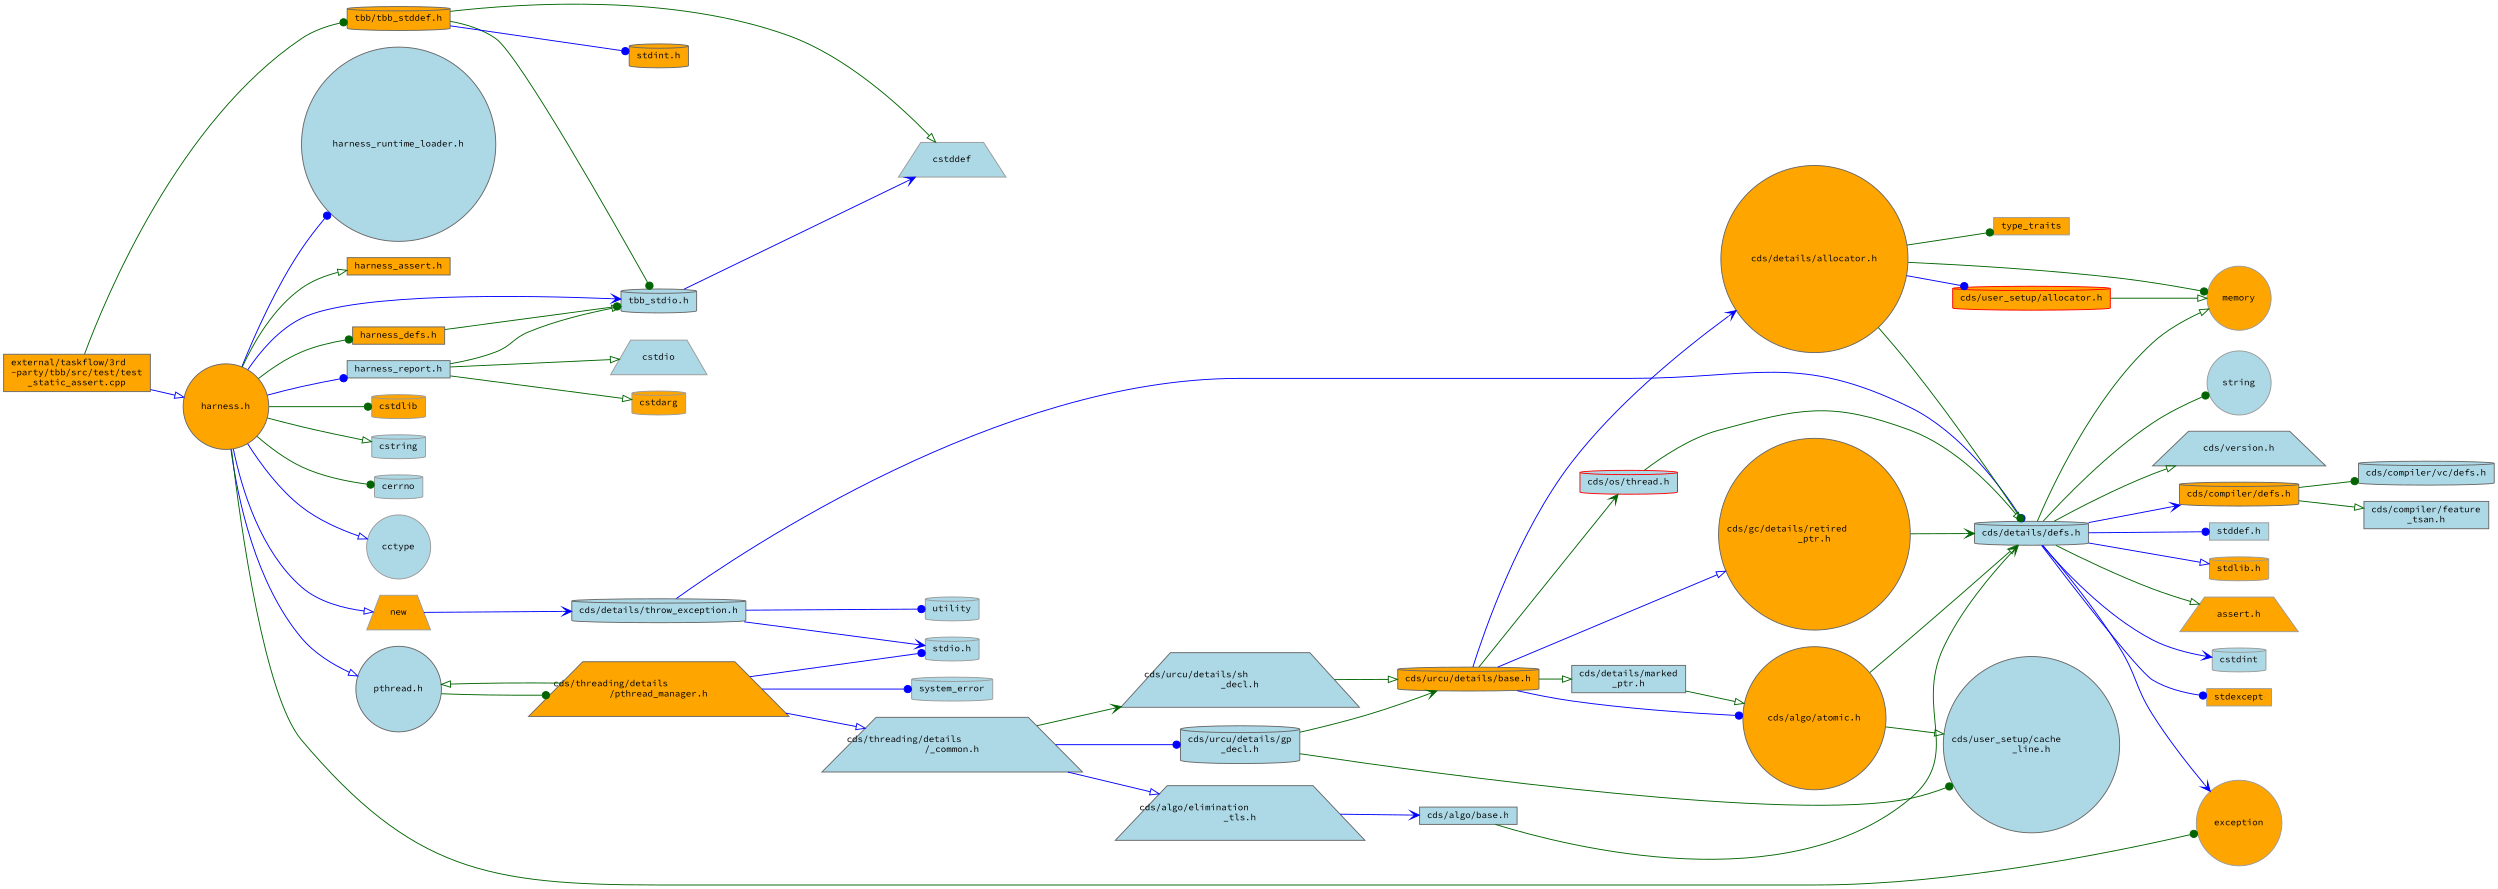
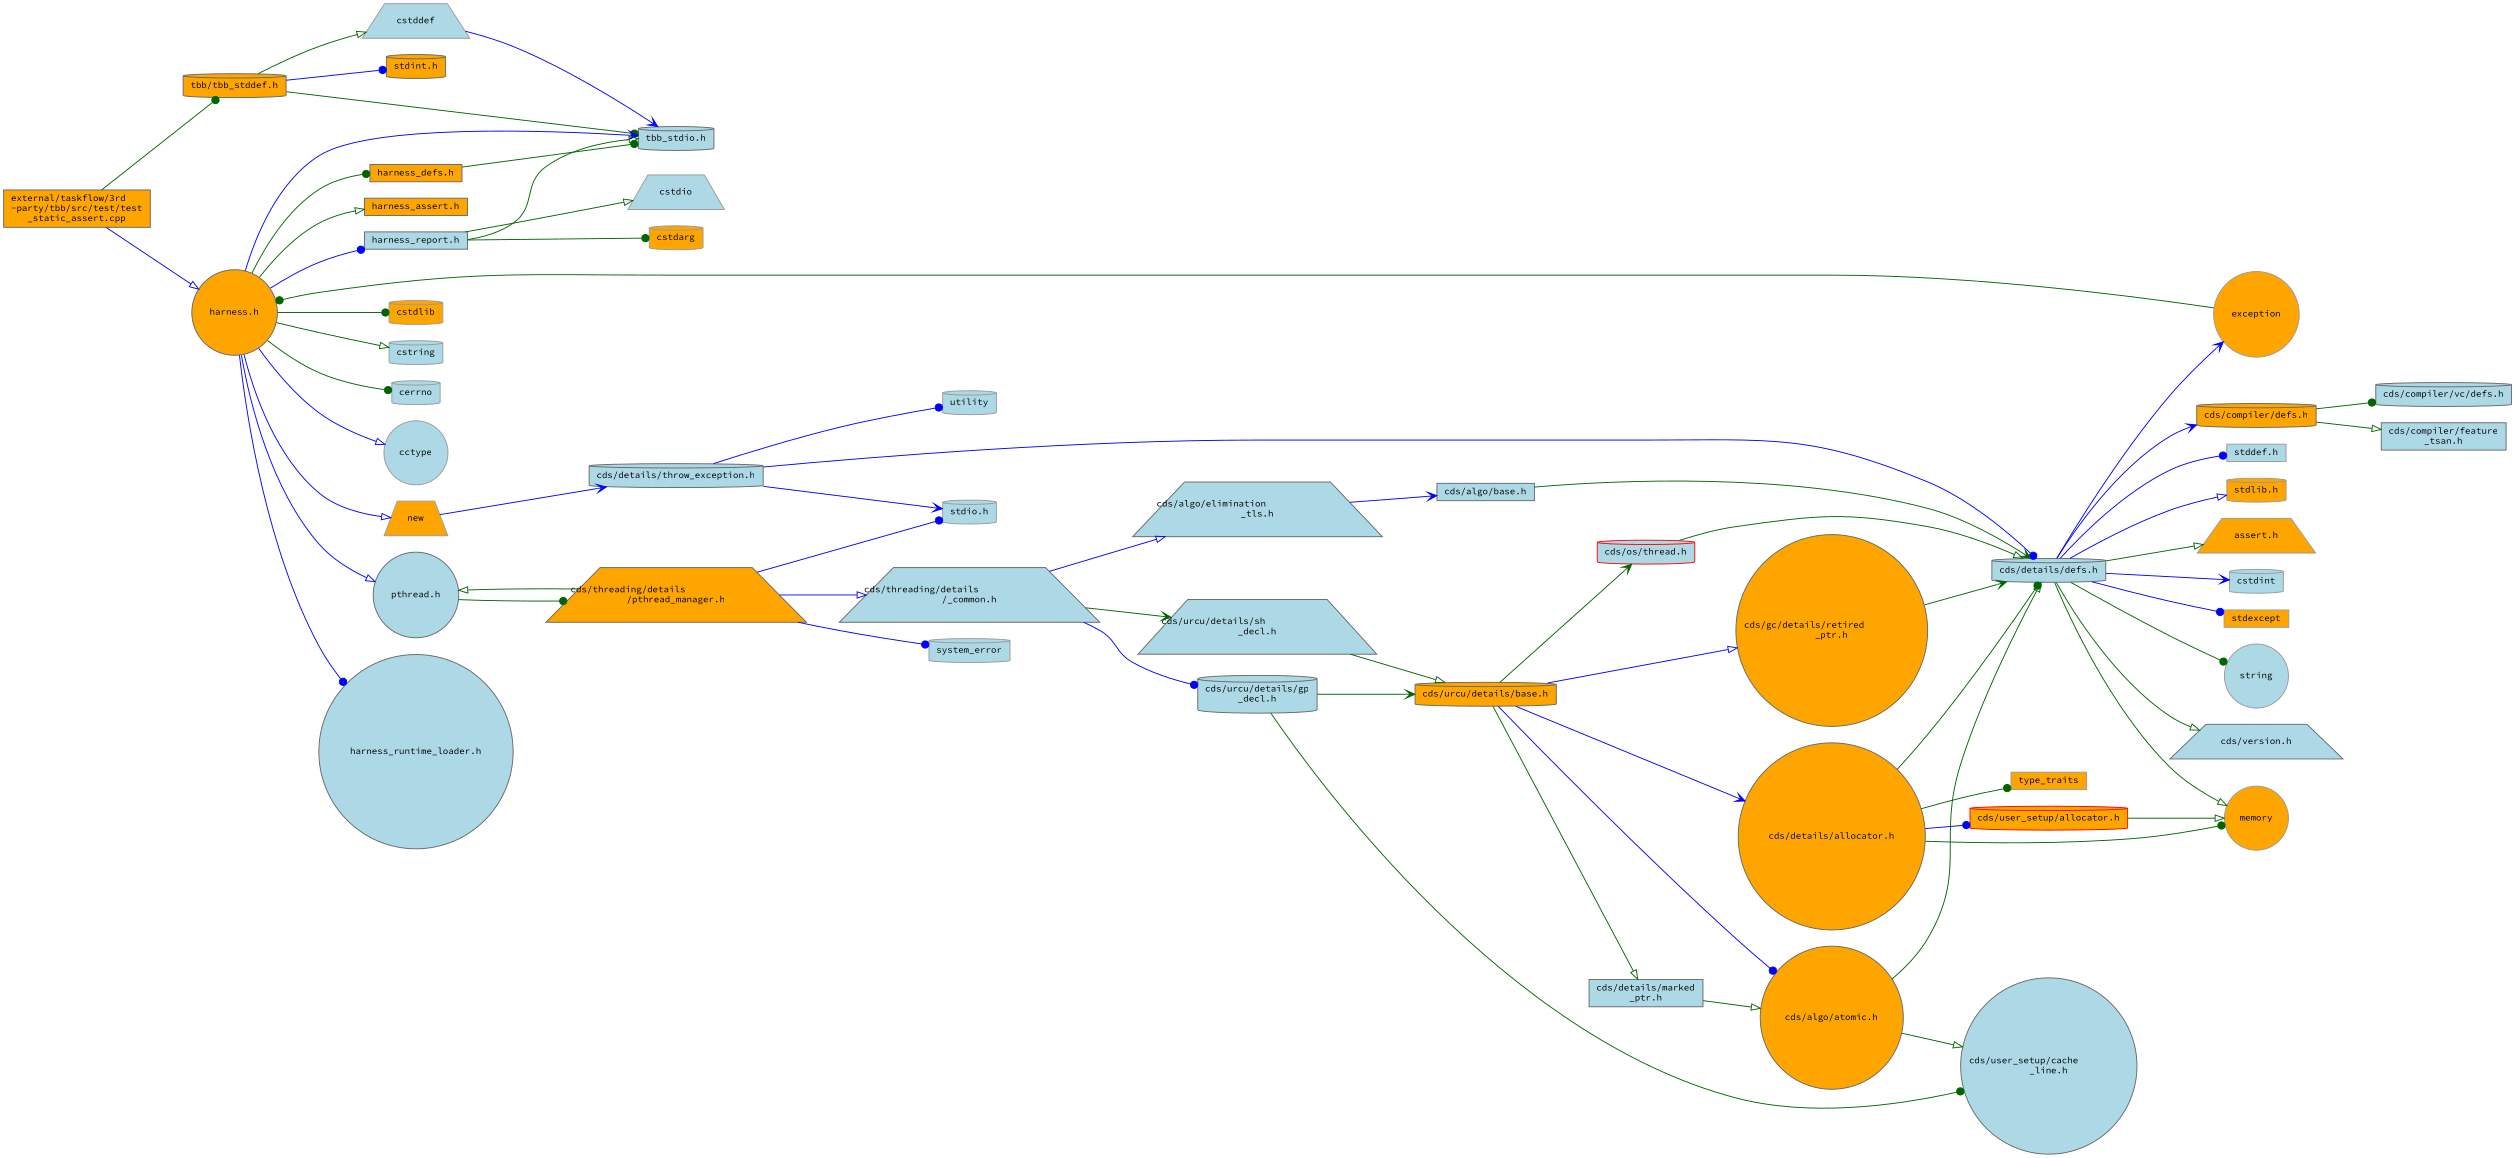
(796, 235) -> (561, 69)
(536, 387) -> (555, 239)
(1074, 885) -> (1249, 275)
